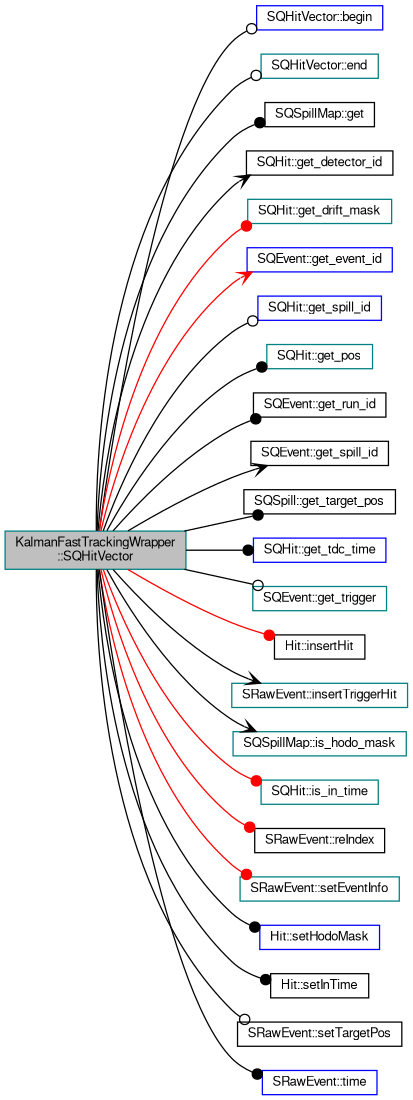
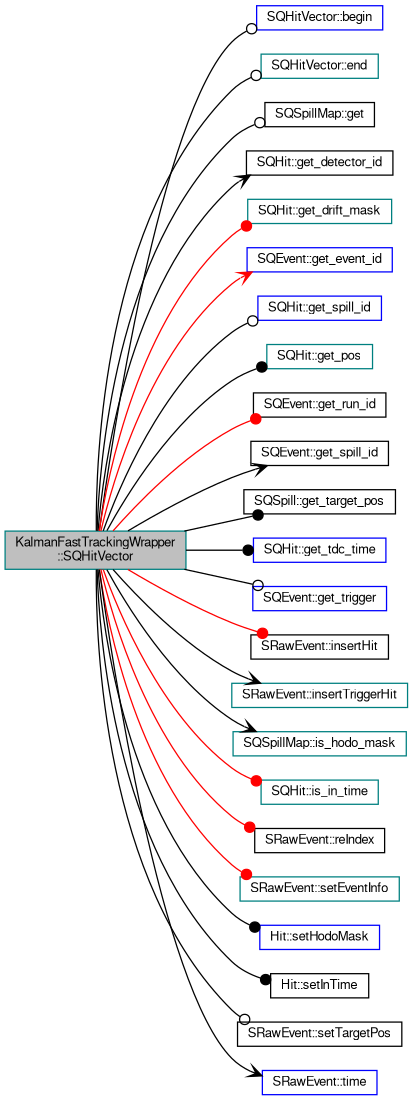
(117, 375) -> (117, 375)
(176, 468) -> (176, 468)
(320, 599) -> (320, 599)
(320, 647) -> (320, 647)
(156, 872) -> (156, 871)
